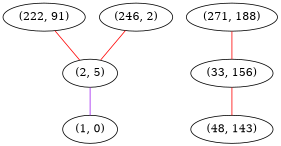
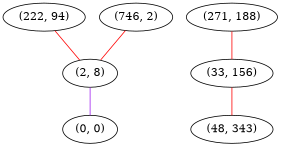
(44, 17) -> (44, 17)
(136, 17) -> (136, 17)
(90, 73) -> (90, 73)
(90, 129) -> (90, 129)
(232, 129) -> (232, 129)
